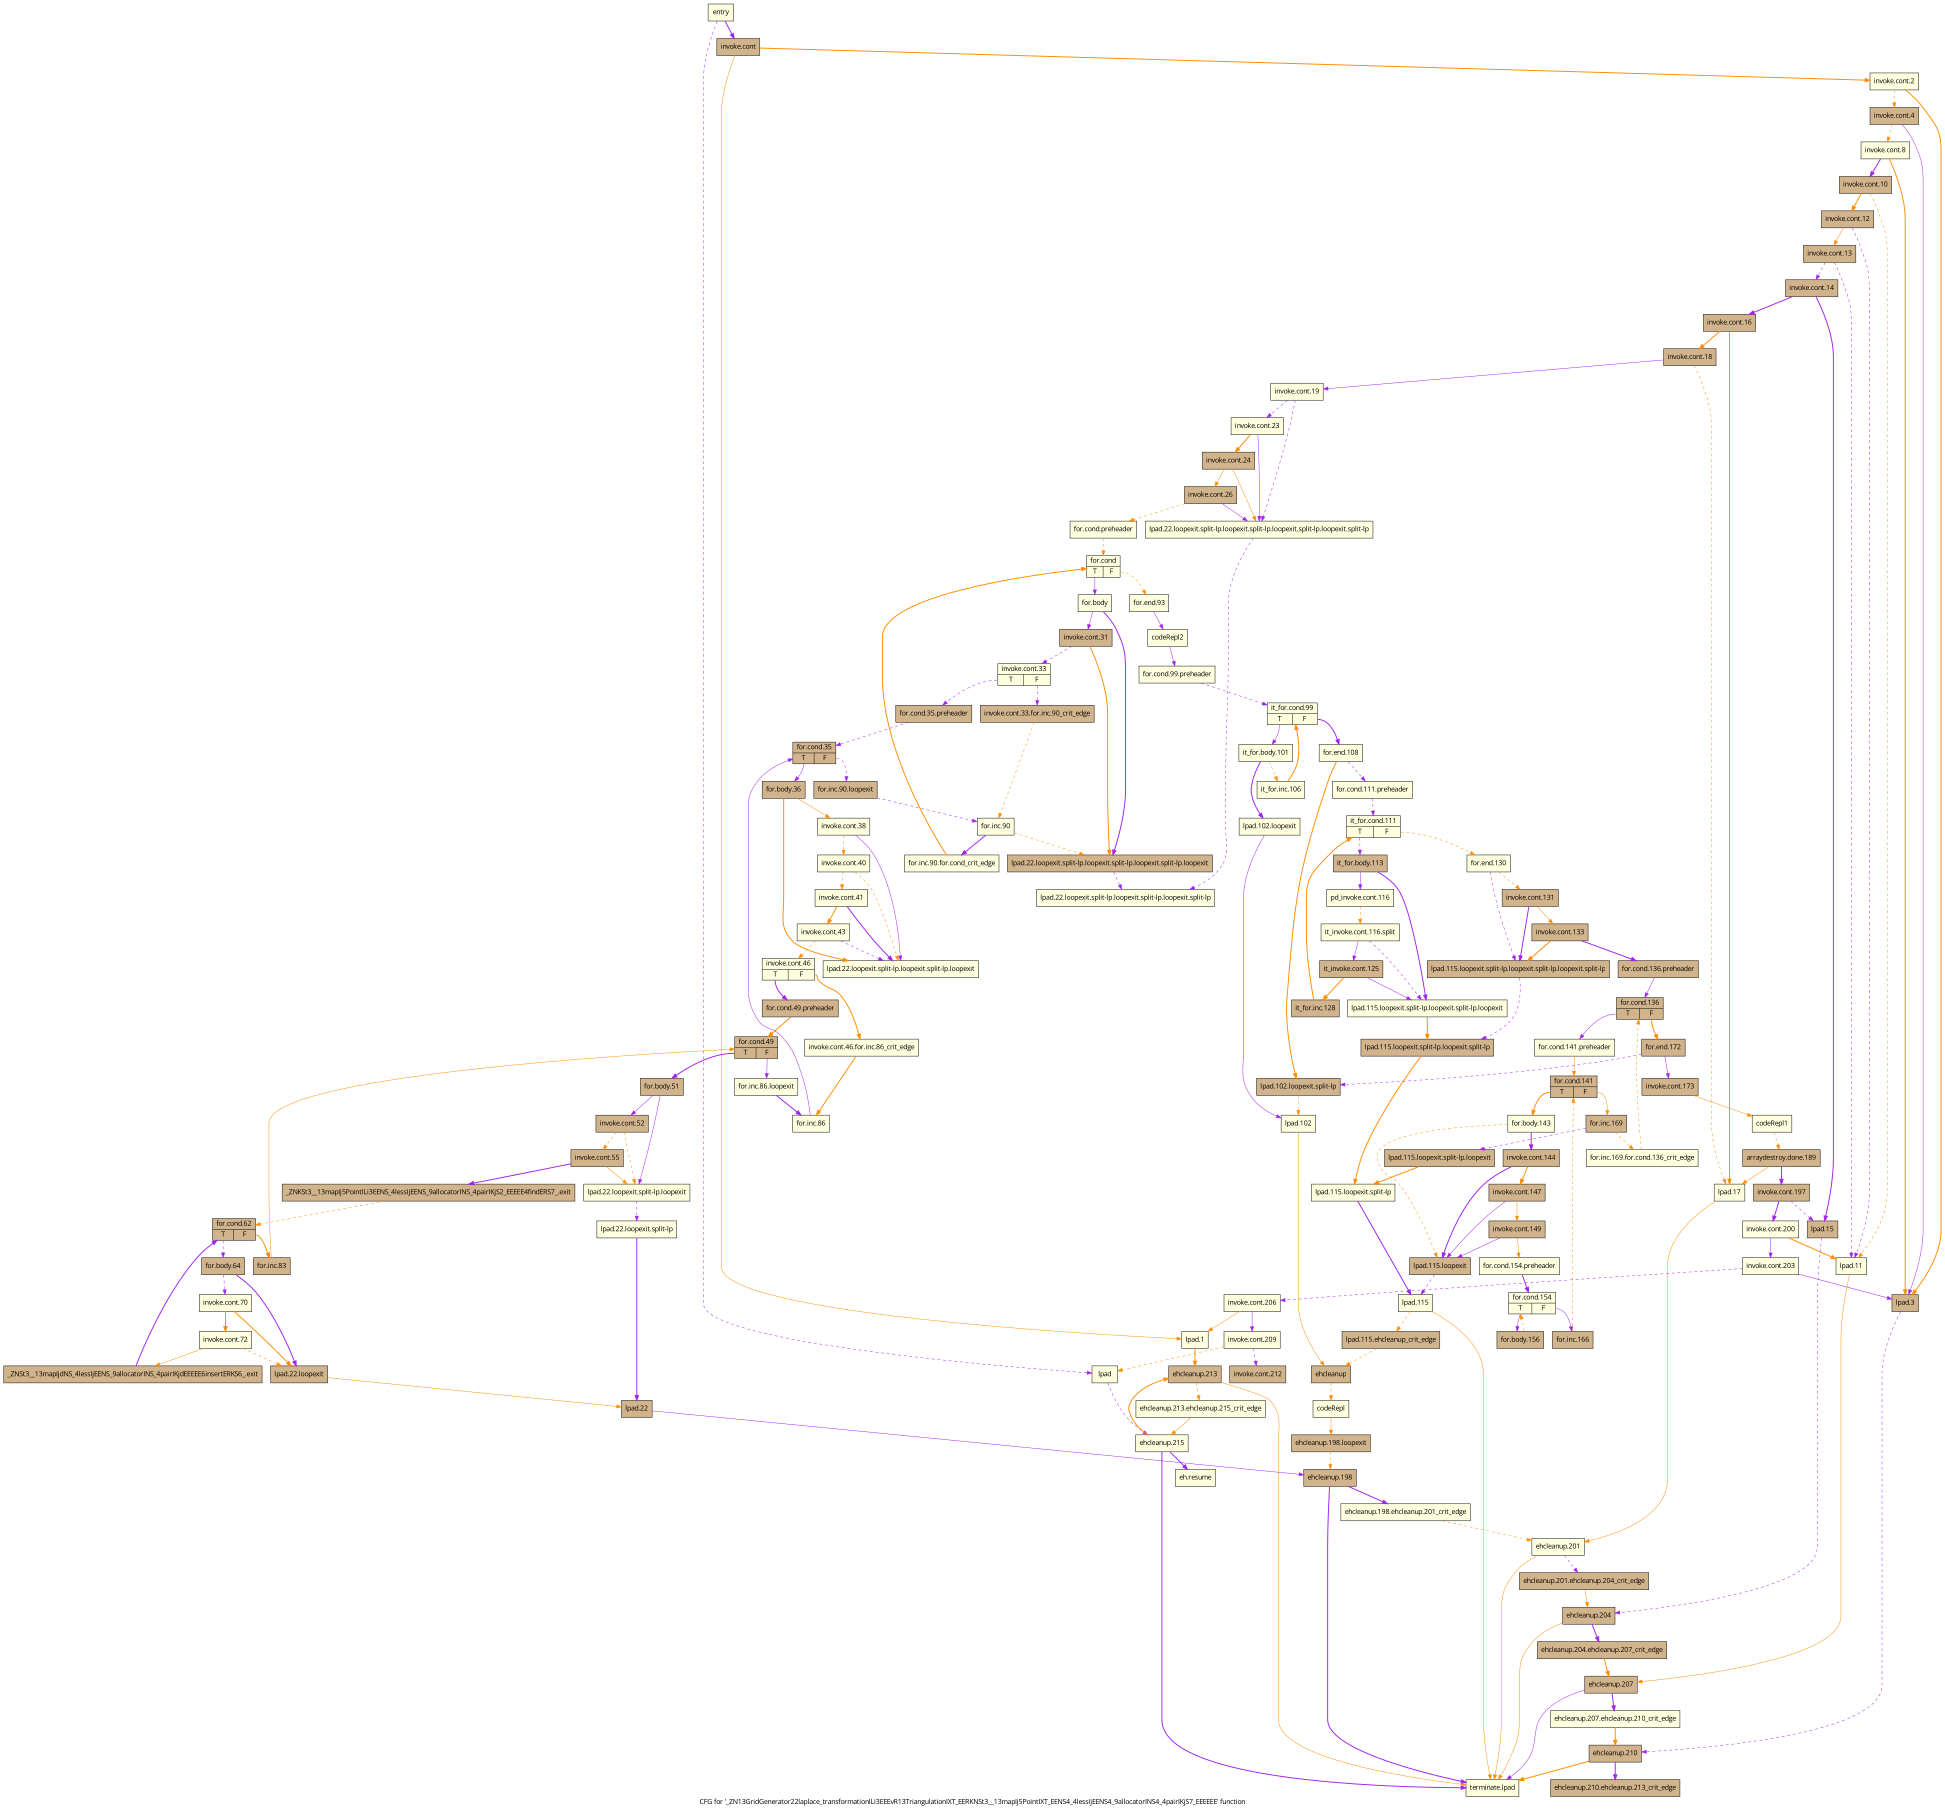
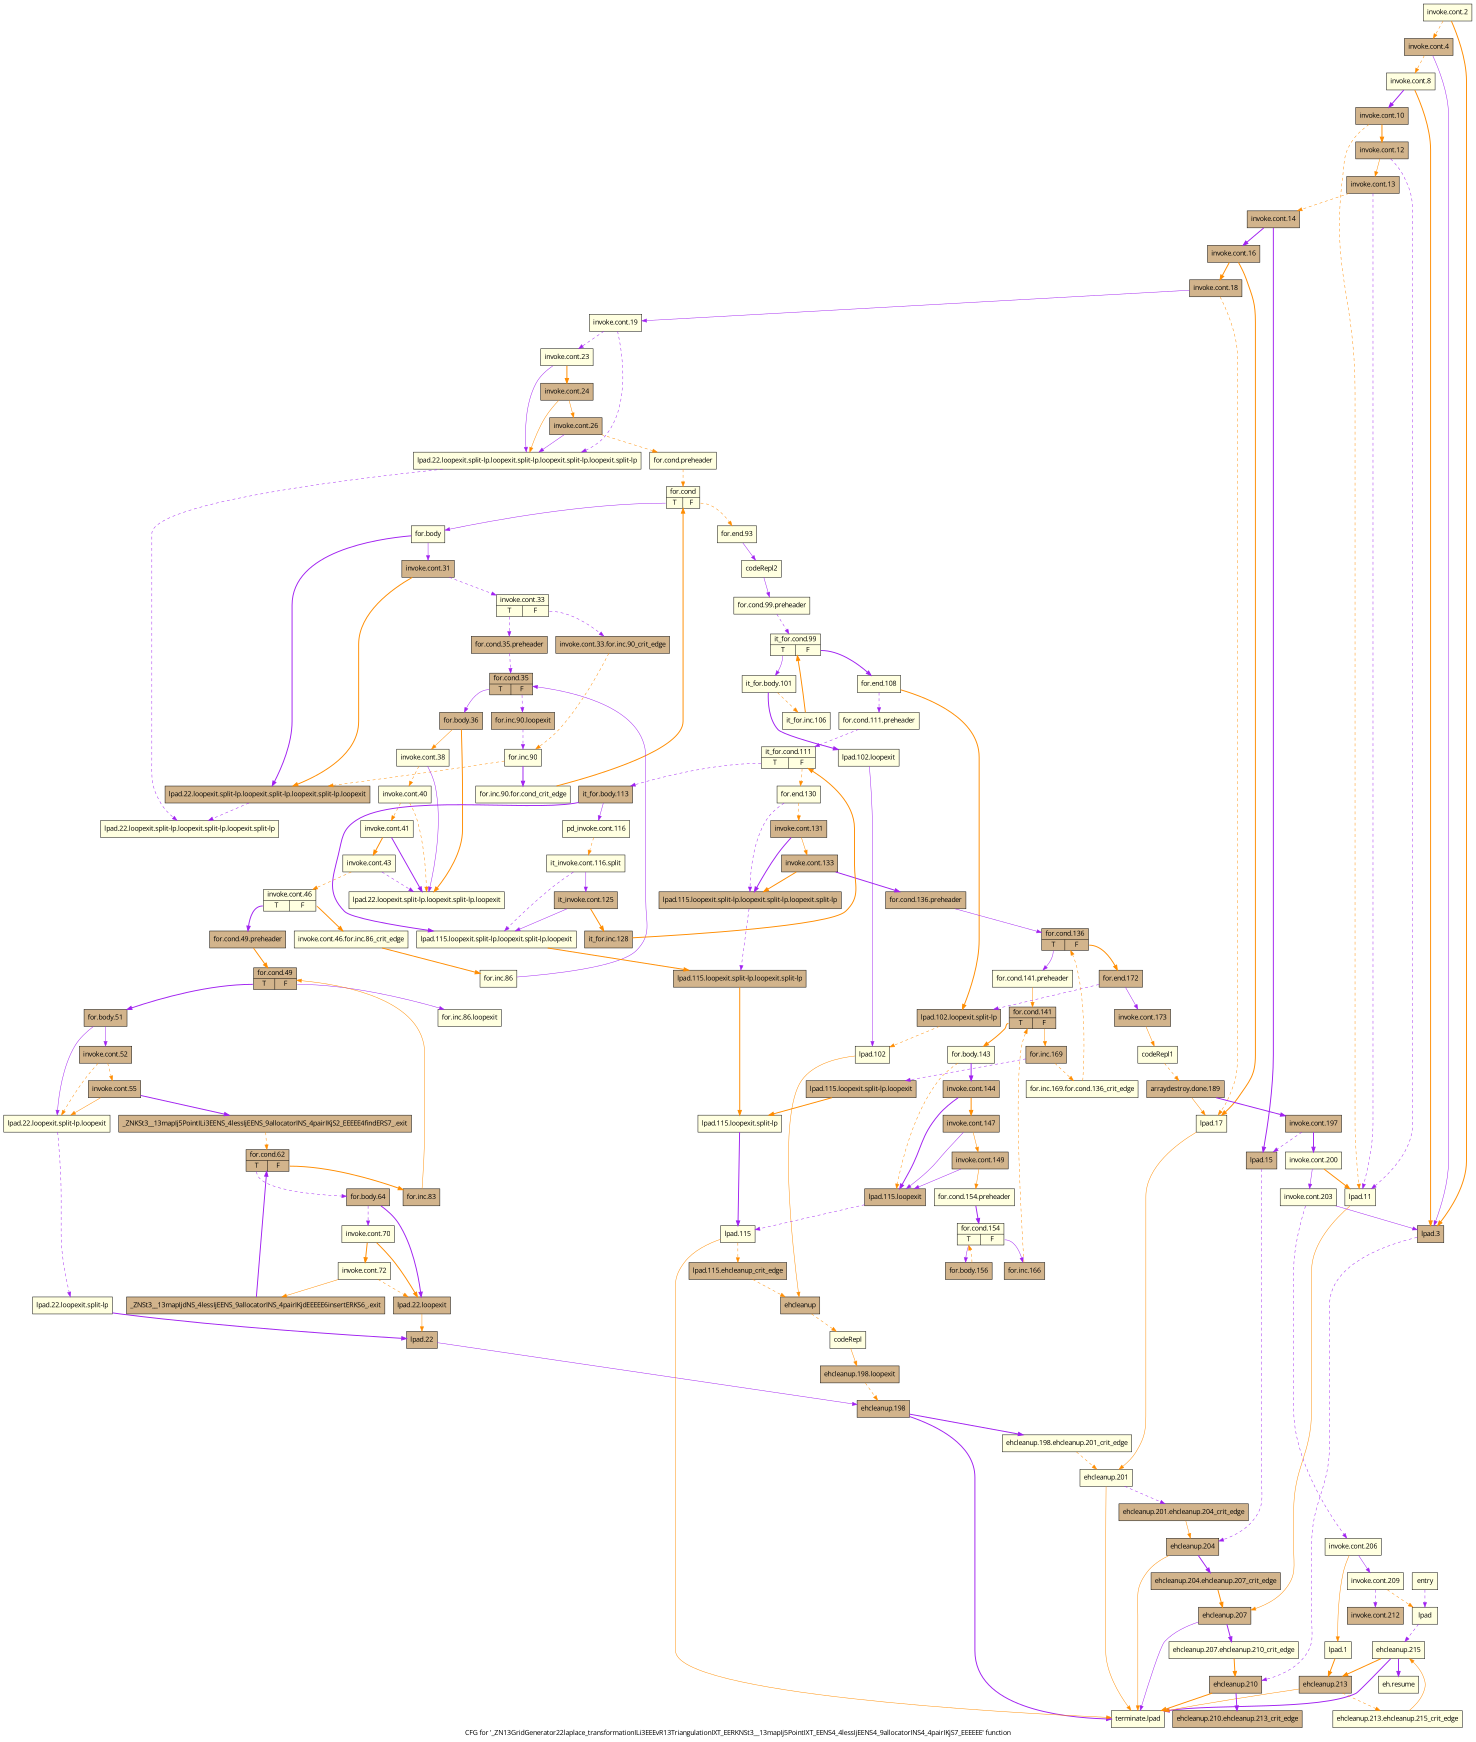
(738, 47) -> none
(1822, 269) -> (1326, 201)
(787, 1104) -> none
